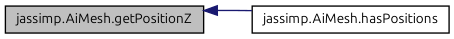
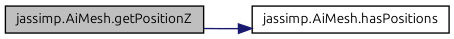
(235, 10) -> (221, 29)
